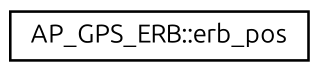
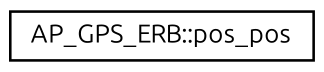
(159, 36) -> (162, 36)
